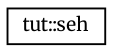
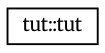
(56, 26) -> (53, 26)
